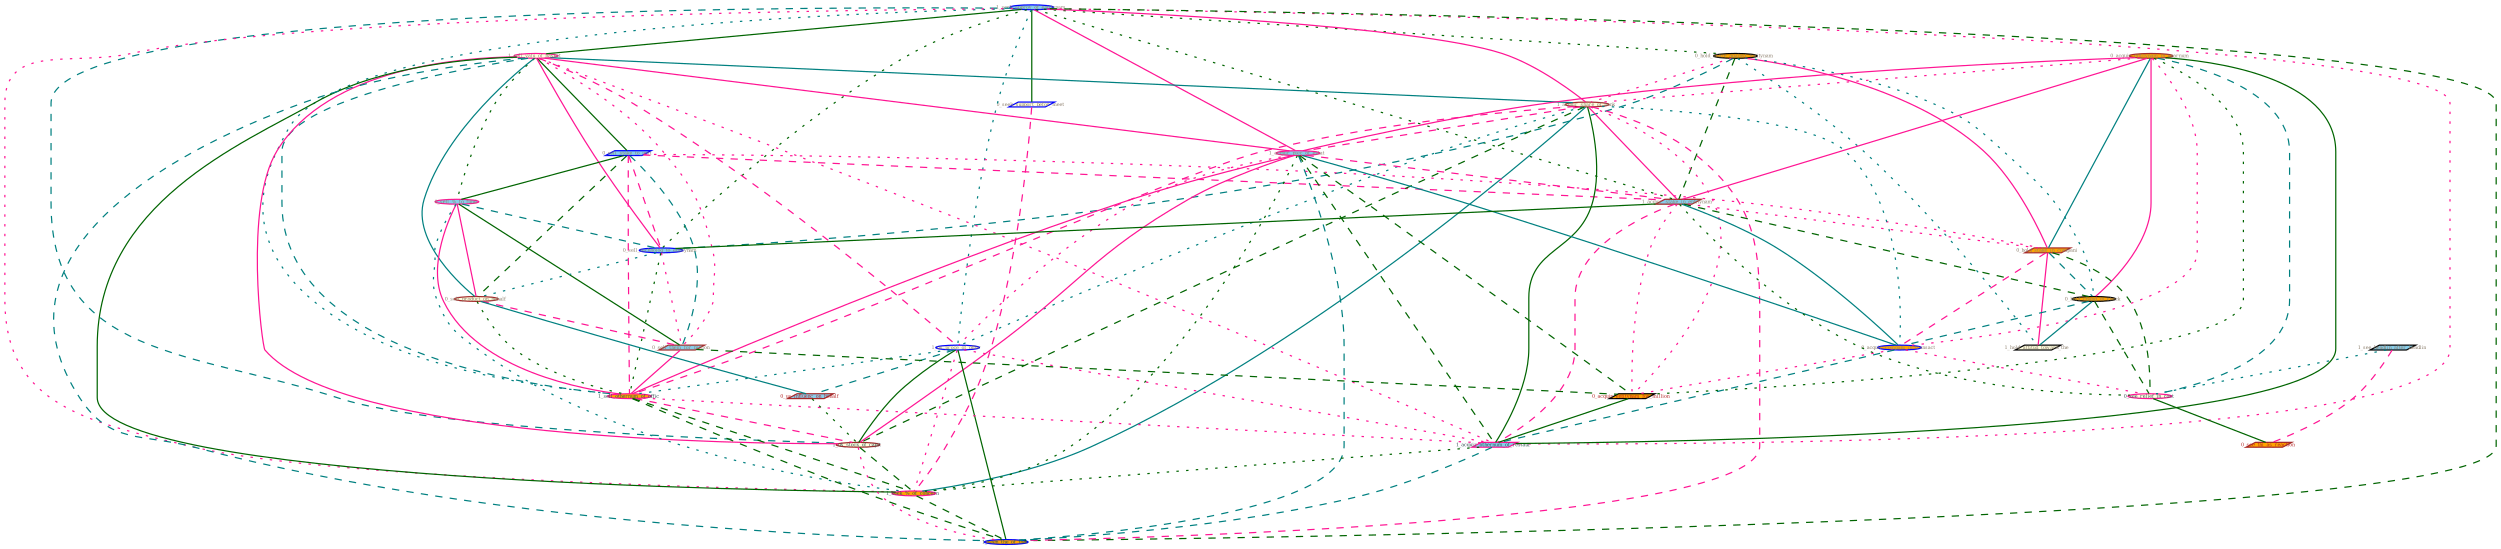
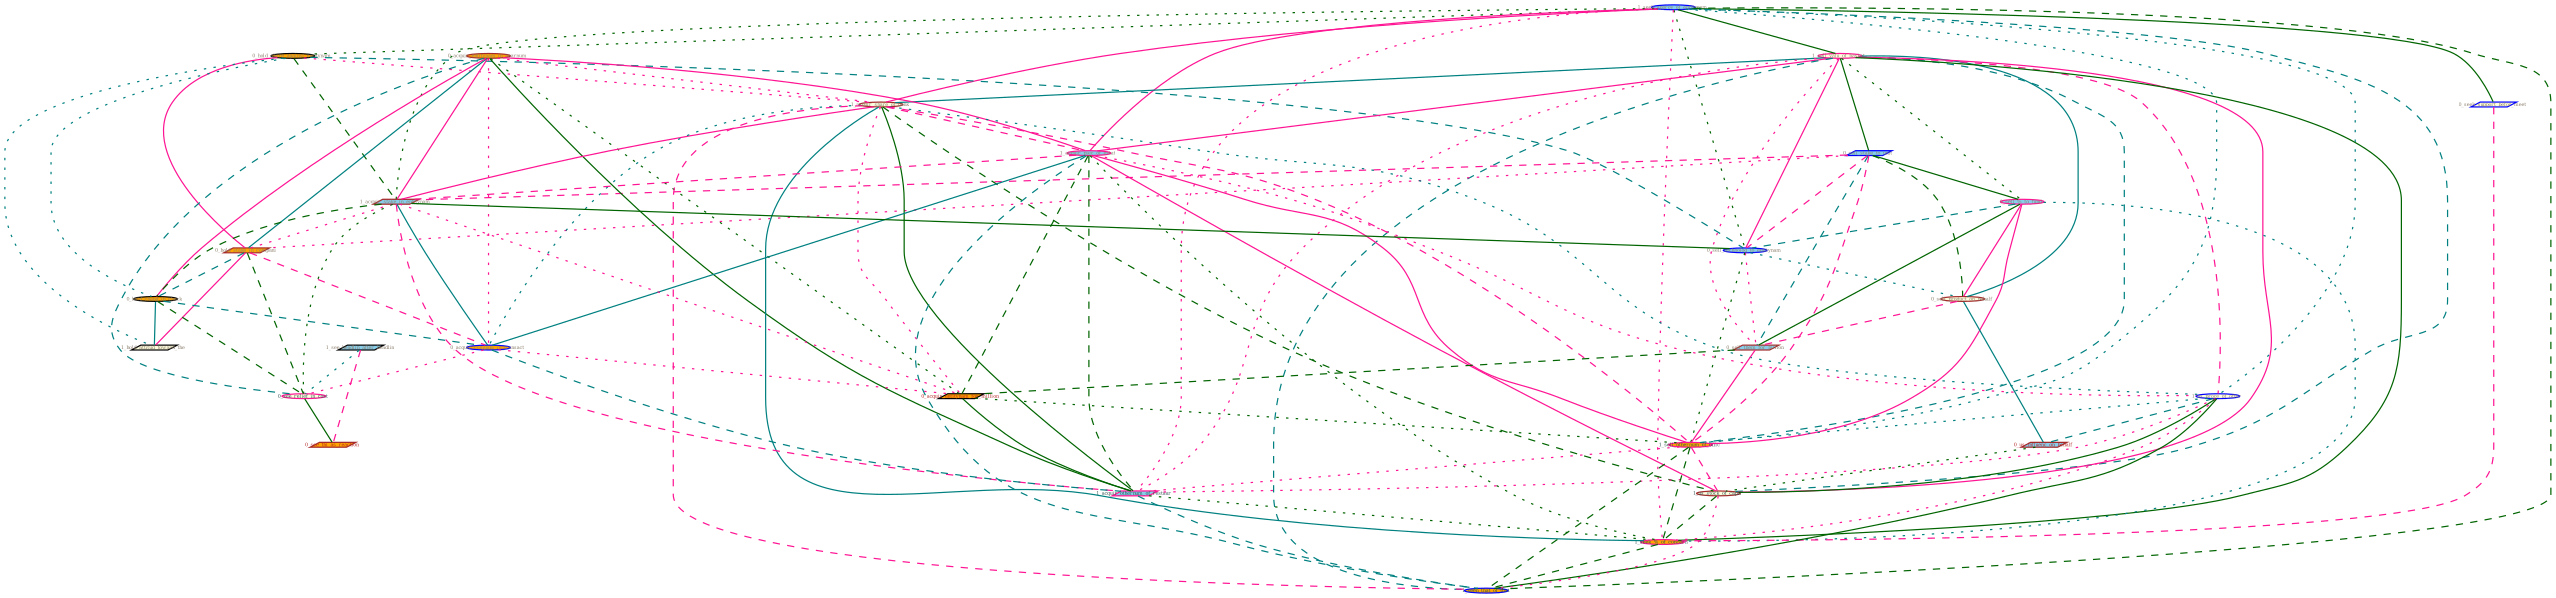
(539, 365) -> (1327, 421)
(1006, 542) -> (1486, 591)
